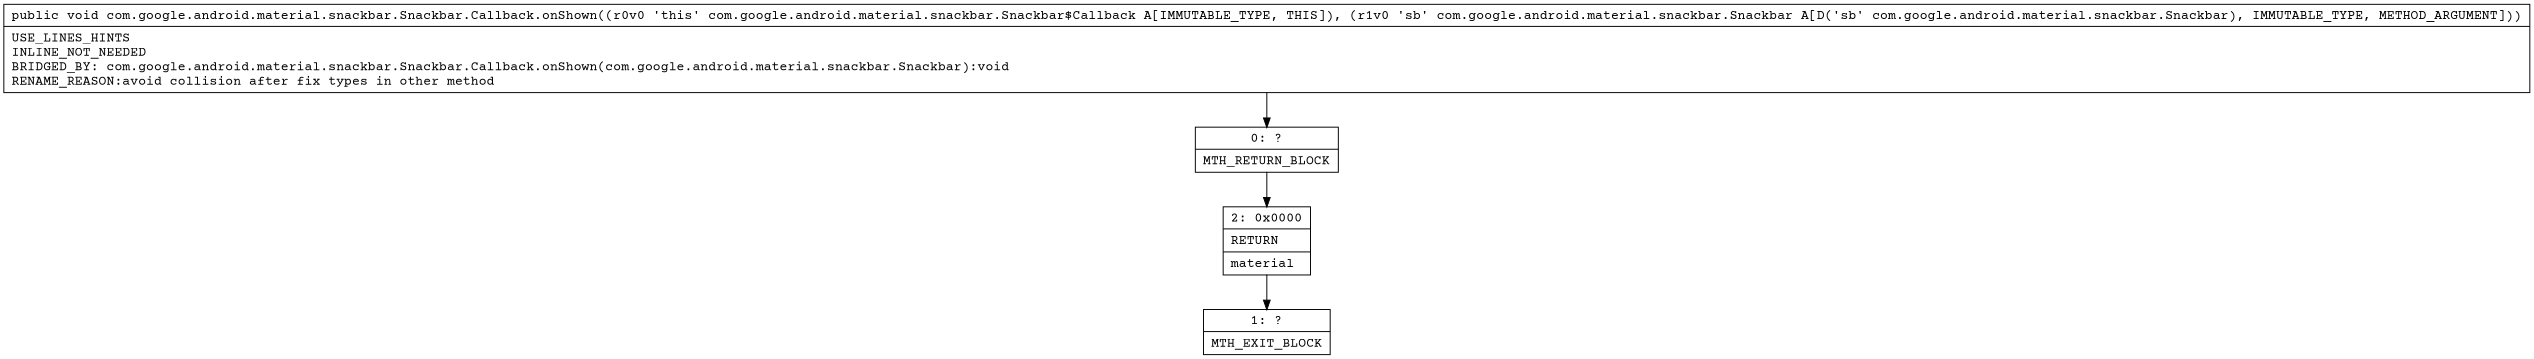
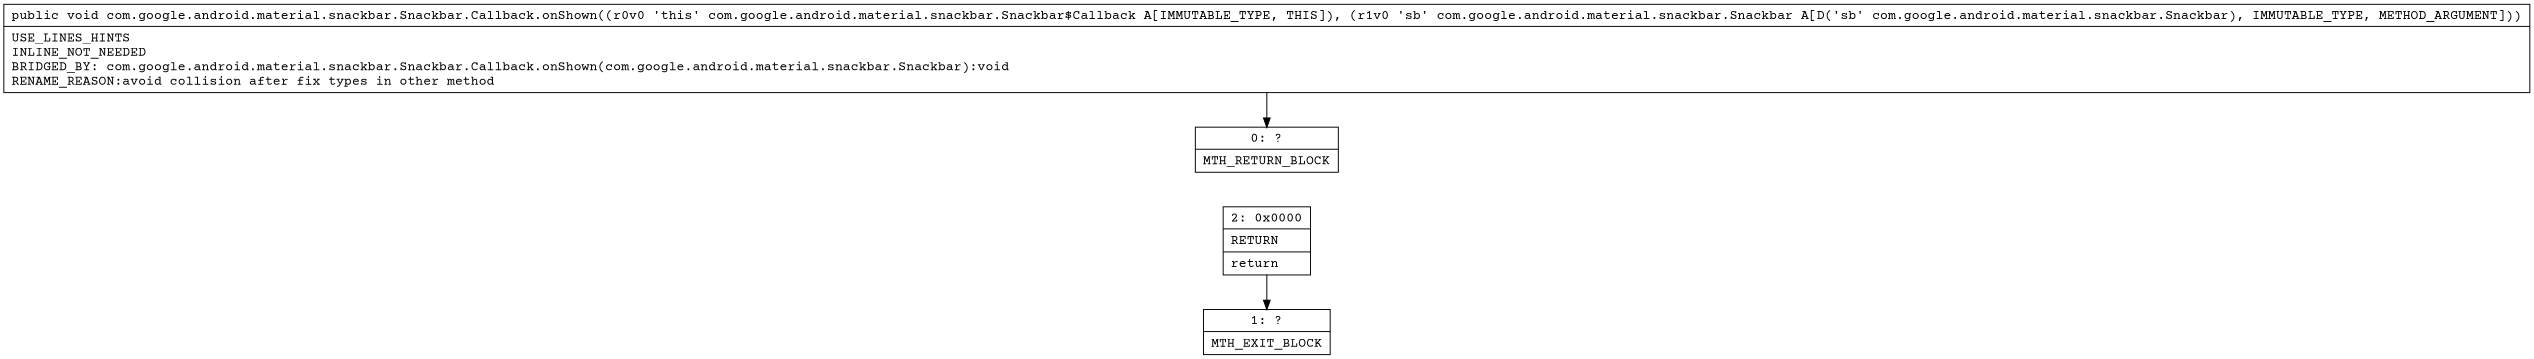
(1267, 185) -> none
(1263, 263) -> (1255, 263)
